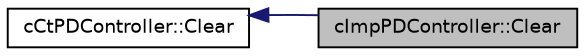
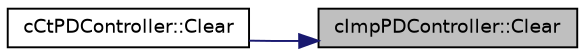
(293, 15) -> (274, 41)
